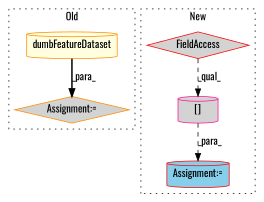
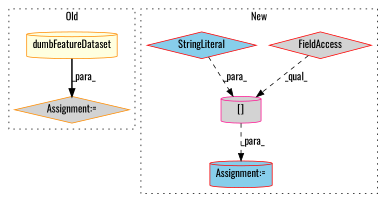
none -> (202, 45)
